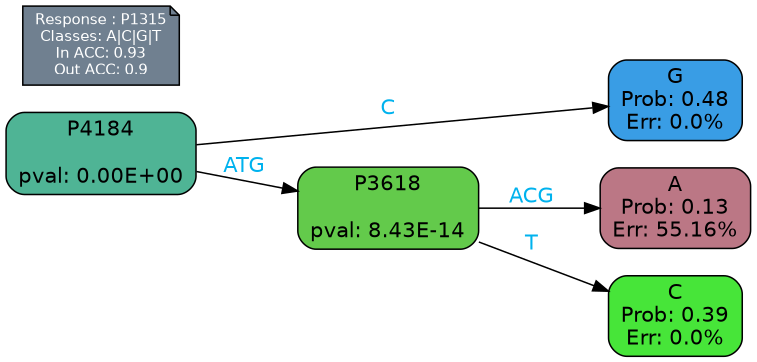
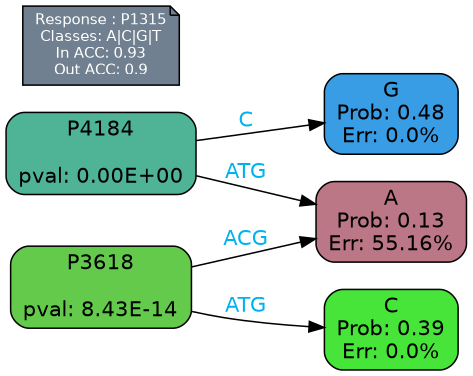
(240, 180) -> (249, 188)
(532, 244) -> (246, 306)
